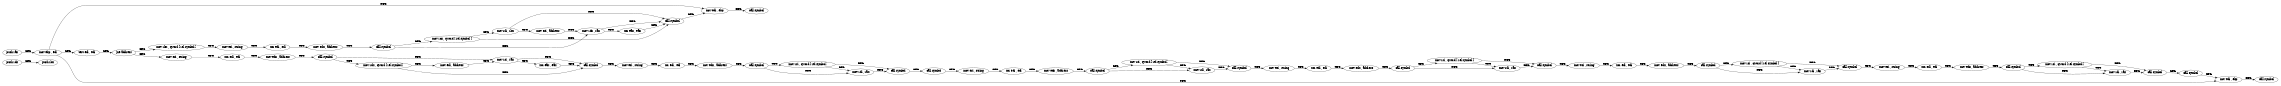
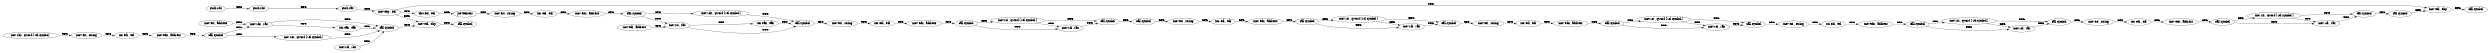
none -> (302, 9)
(524, 31) -> none
(481, 35) -> none
(144, 51) -> none
(422, 66) -> none
